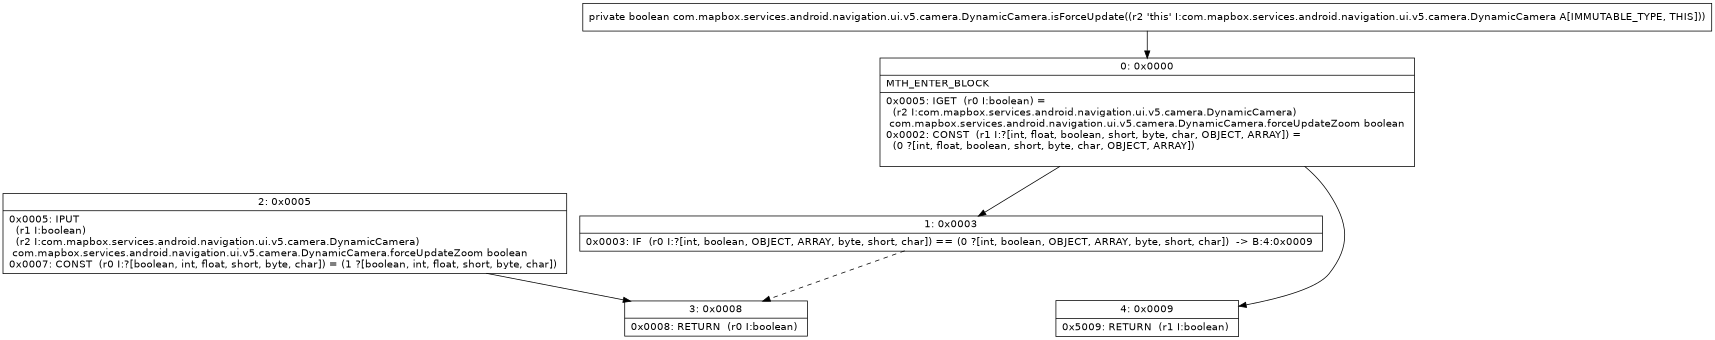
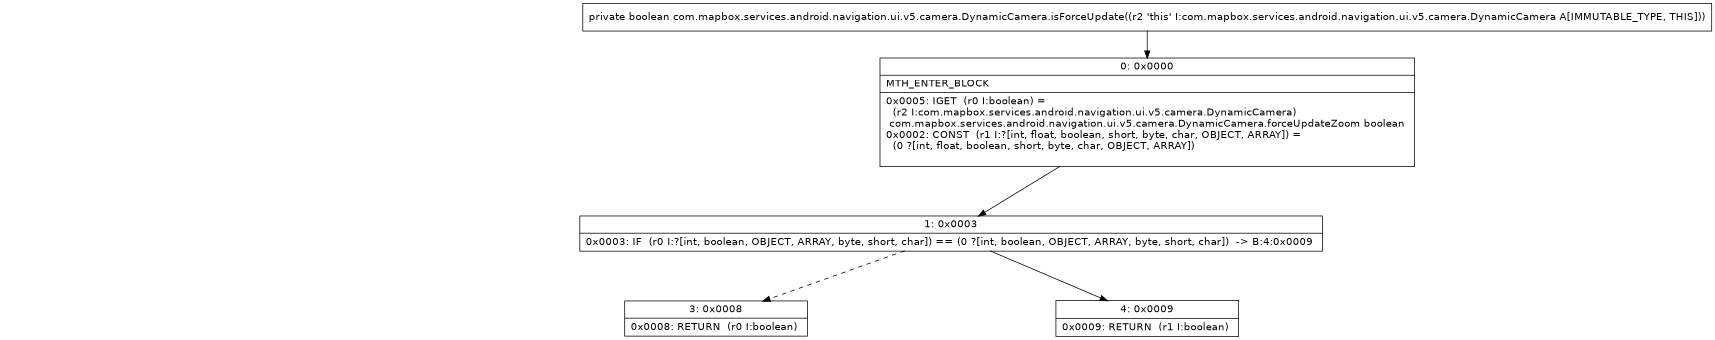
(285, 234) -> none
(1338, 259) -> (1045, 274)
(1147, 327) -> (1147, 327)
